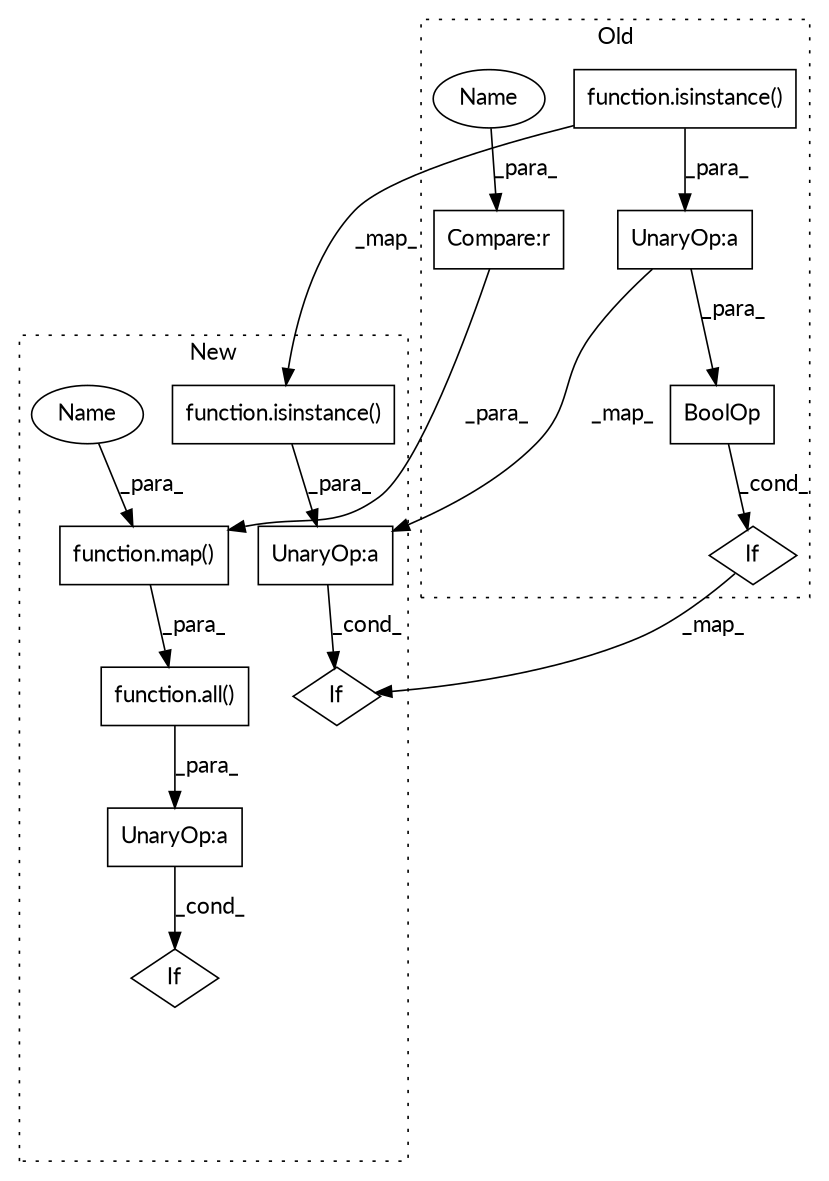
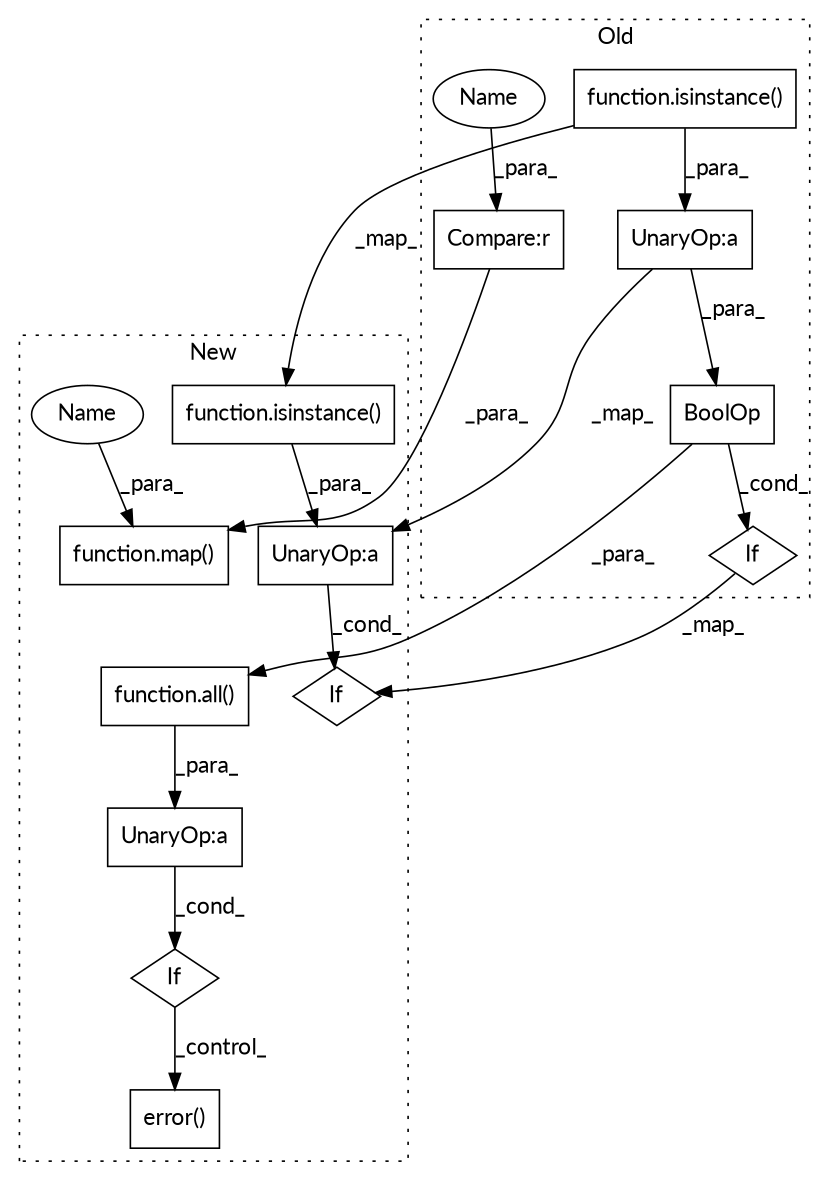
(158, 618) -> (506, 586)
none -> (175, 1119)
